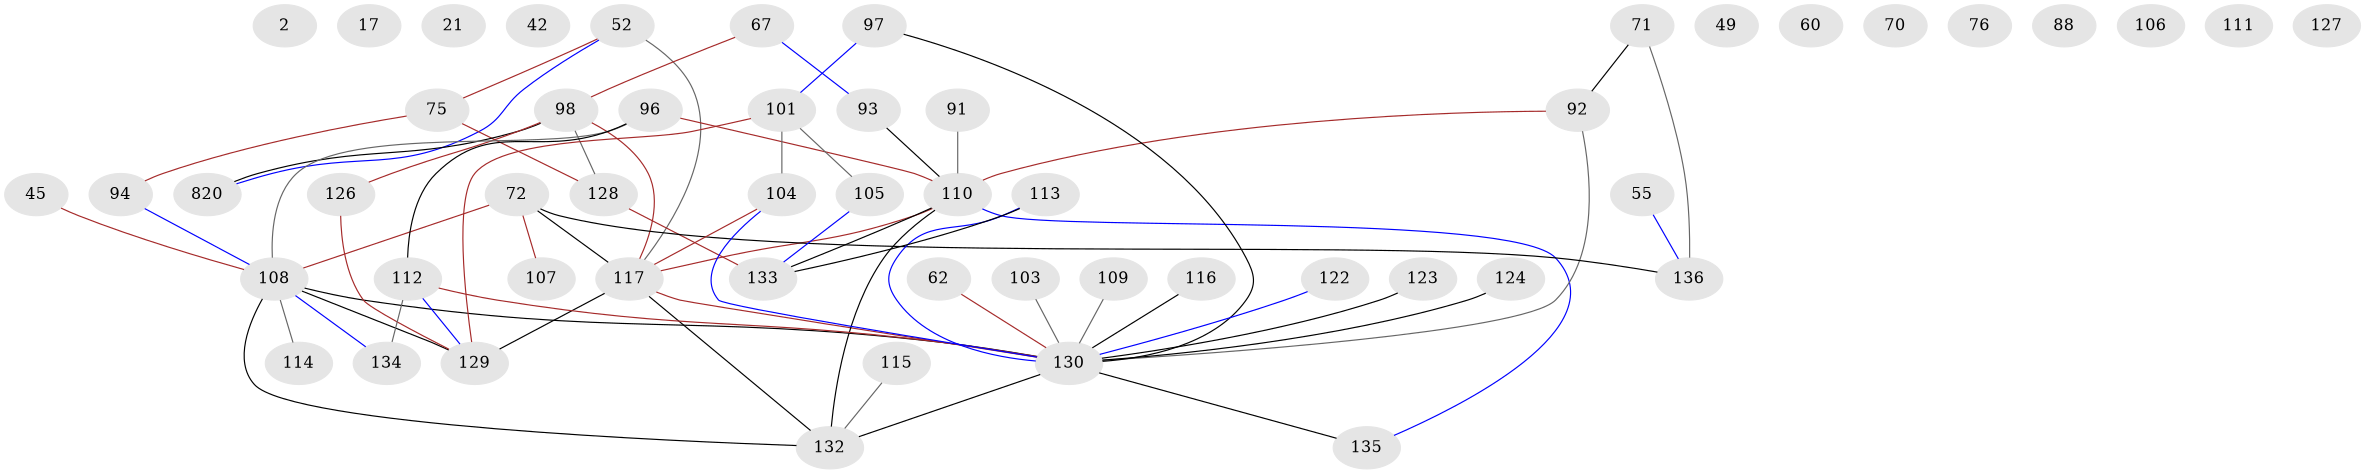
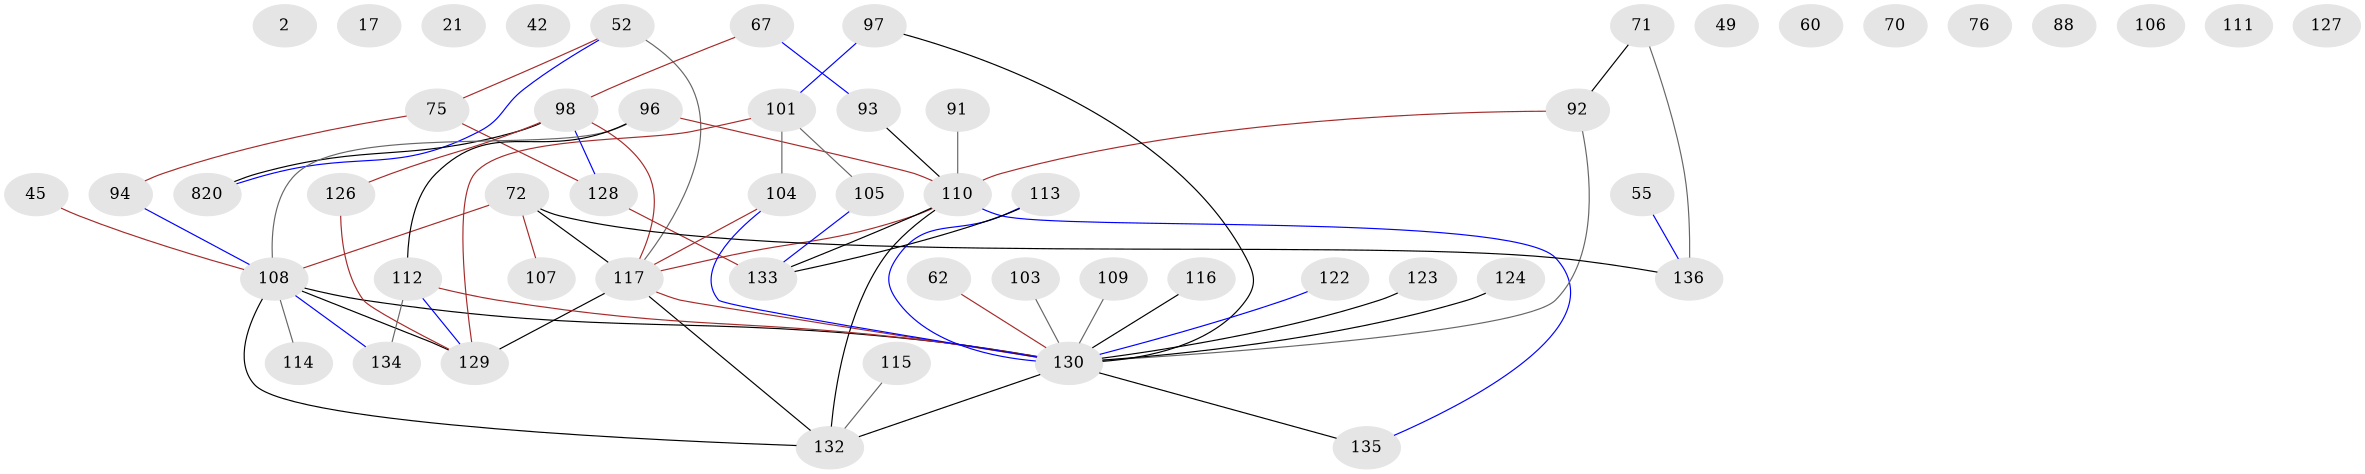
(585, 152) -> (585, 152)
